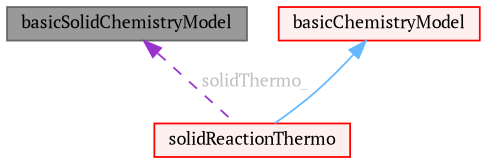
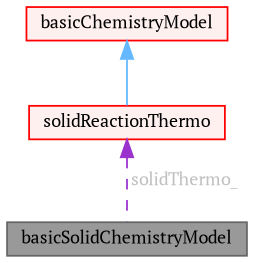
(196, 88) -> (127, 190)
